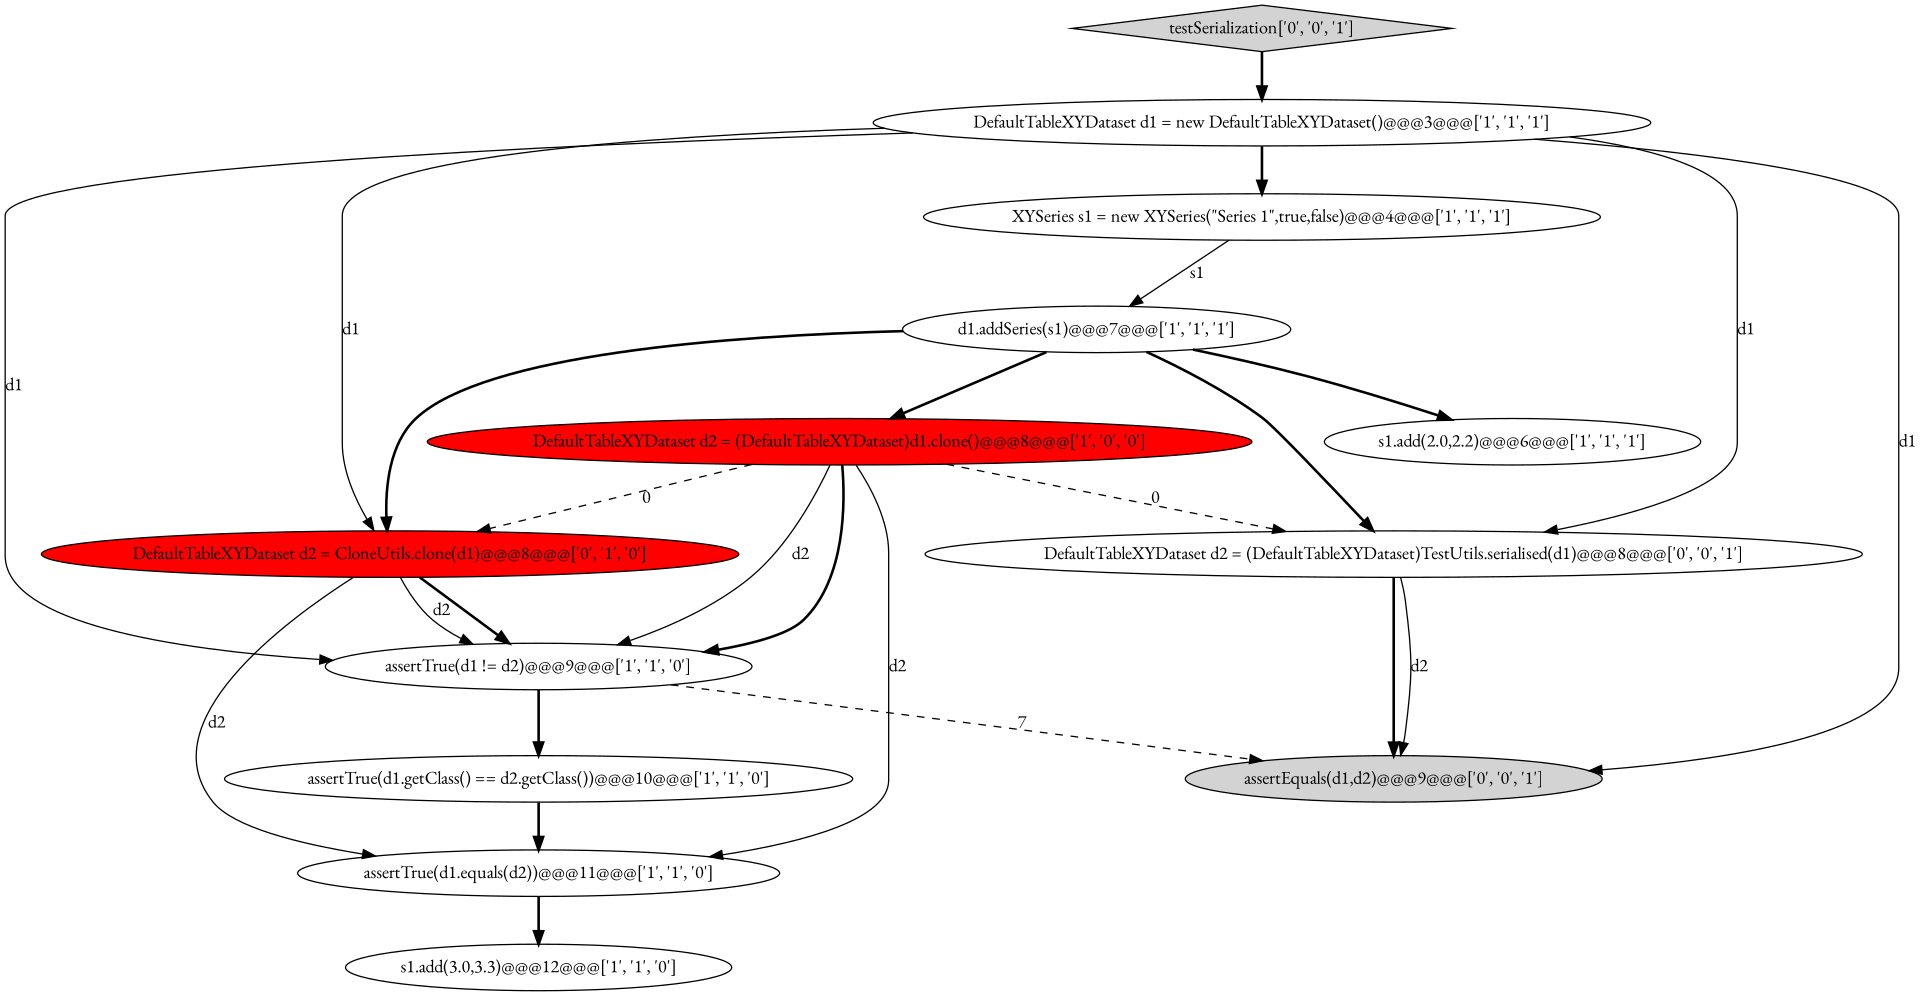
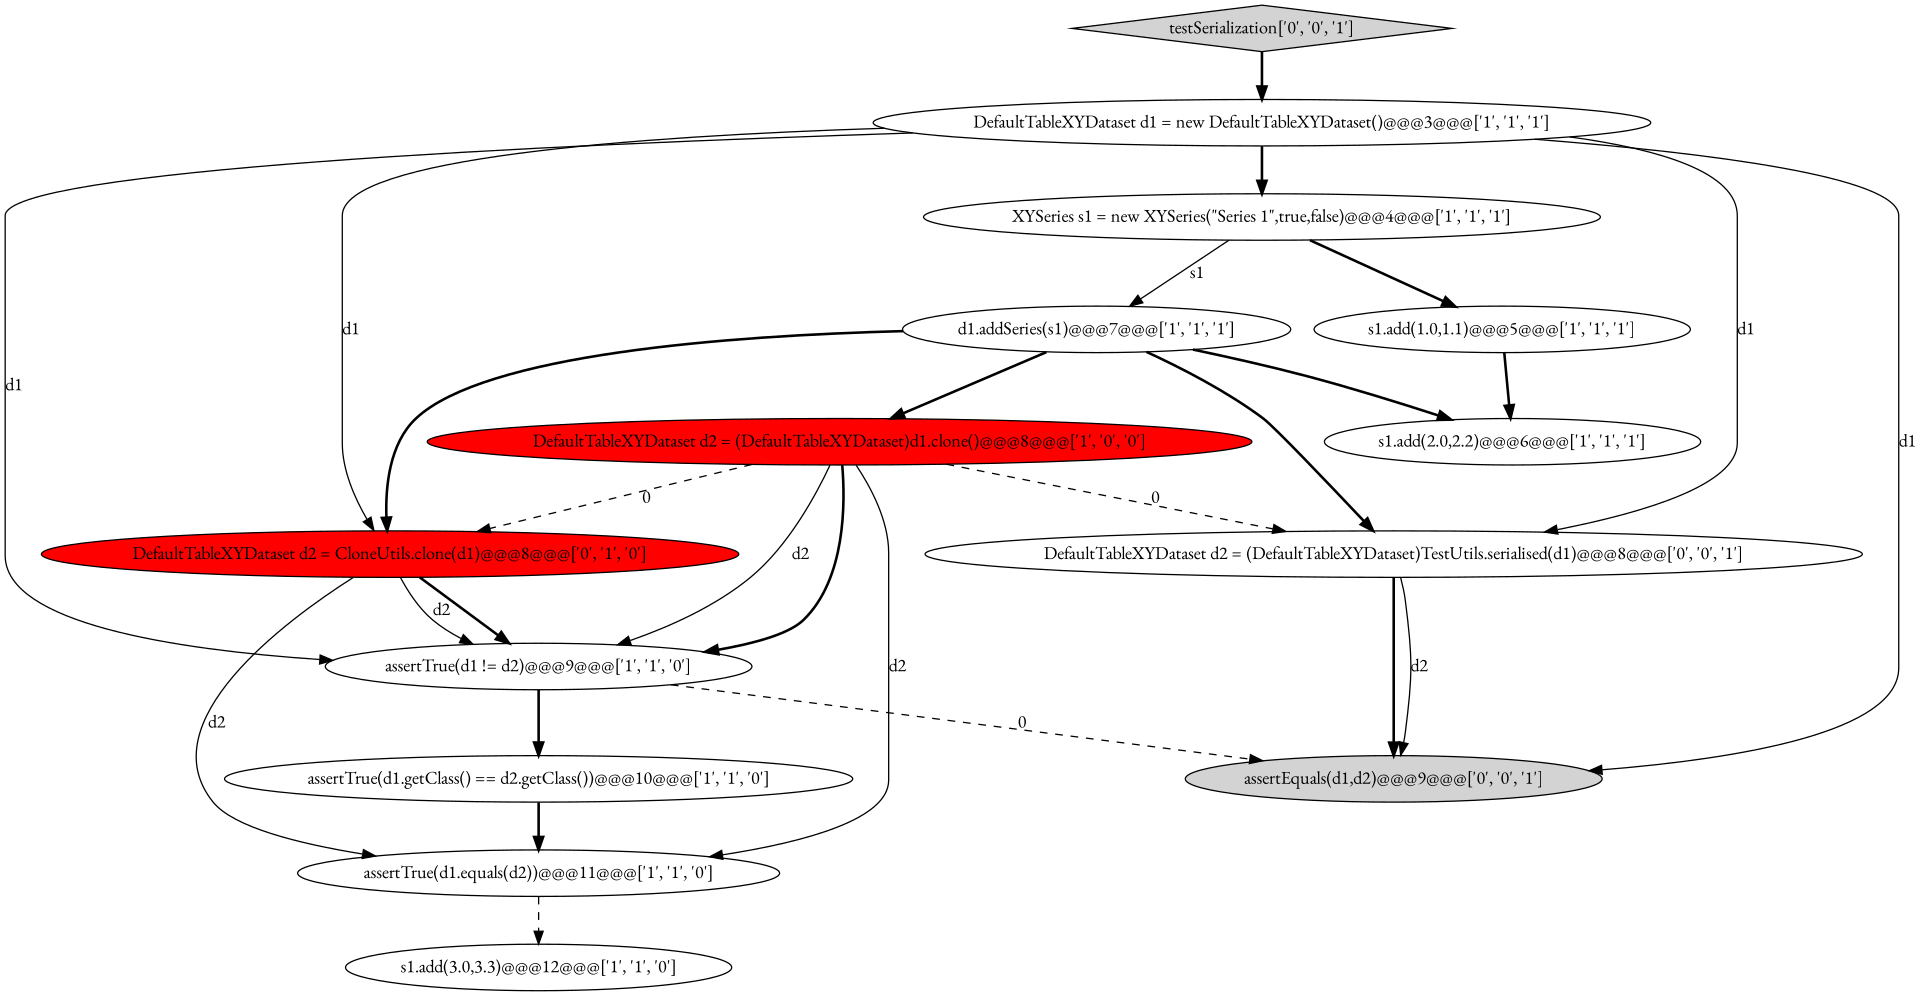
none -> (1502, 329)
(1022, 723) -> (1022, 723)
(539, 914) -> (539, 914)
